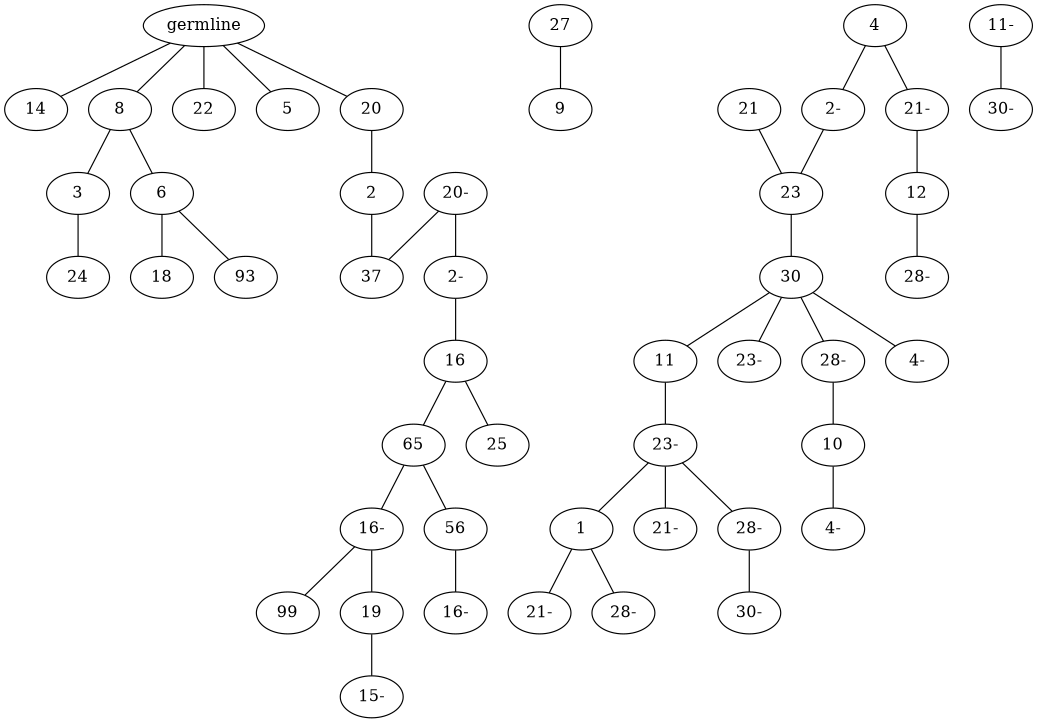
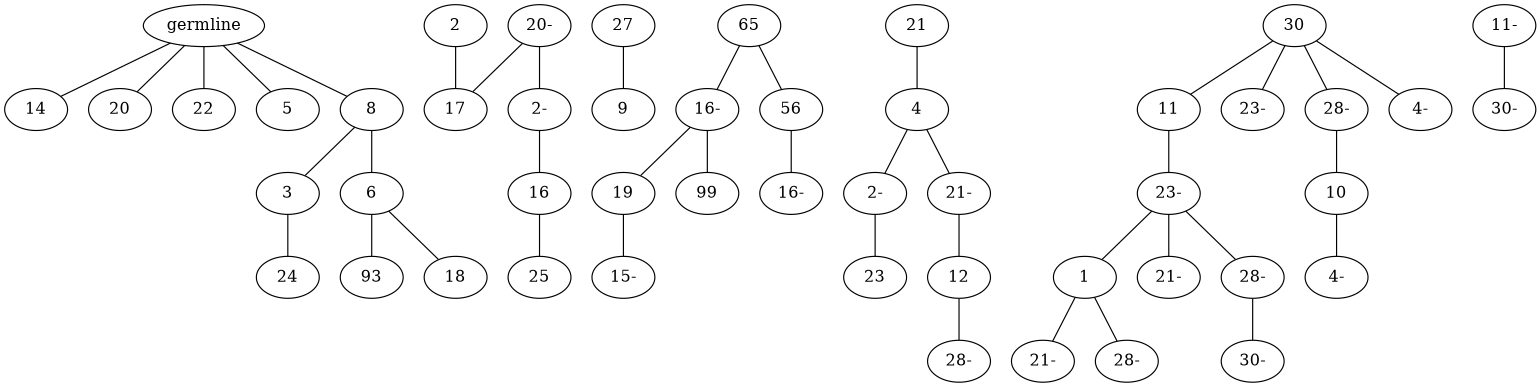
(372, 152) -> none
(770, 152) -> (917, 68)
(791, 236) -> none
(372, 277) -> (456, 110)
(435, 403) -> none
